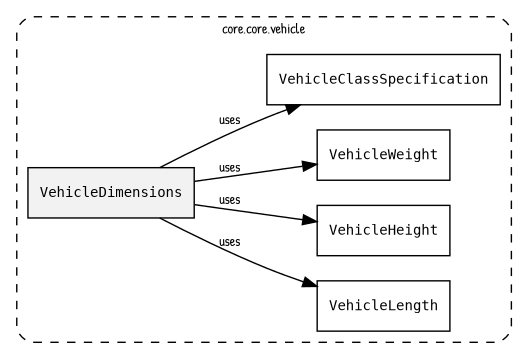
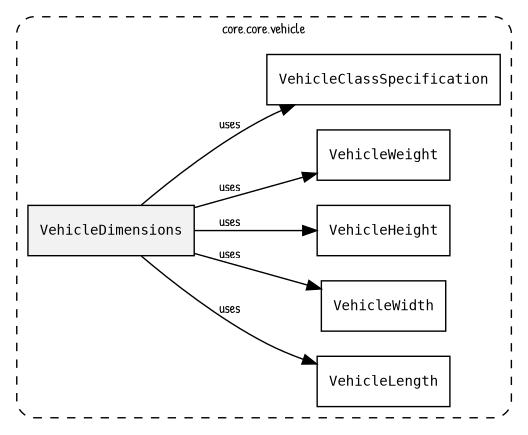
none -> (384, 306)
